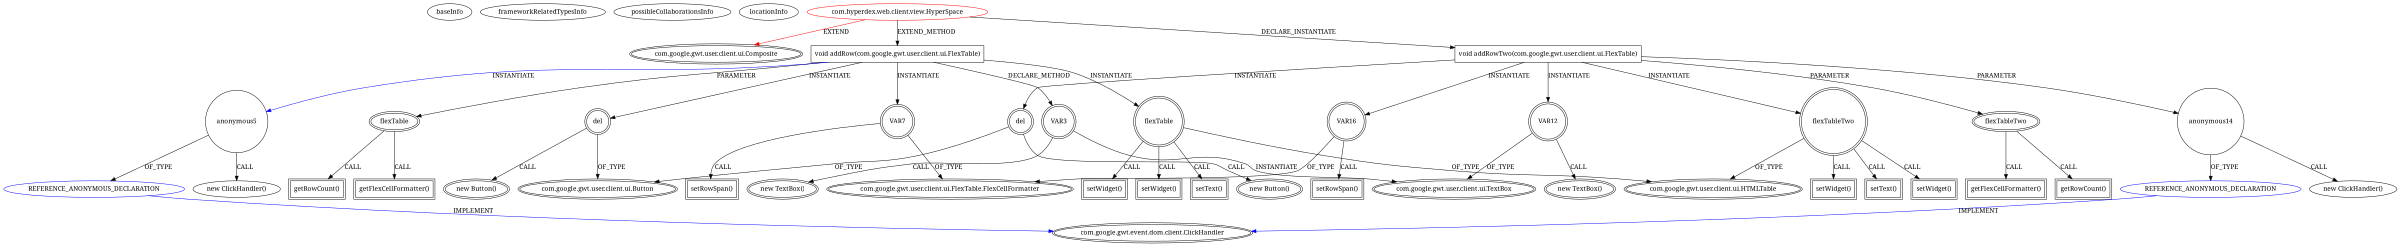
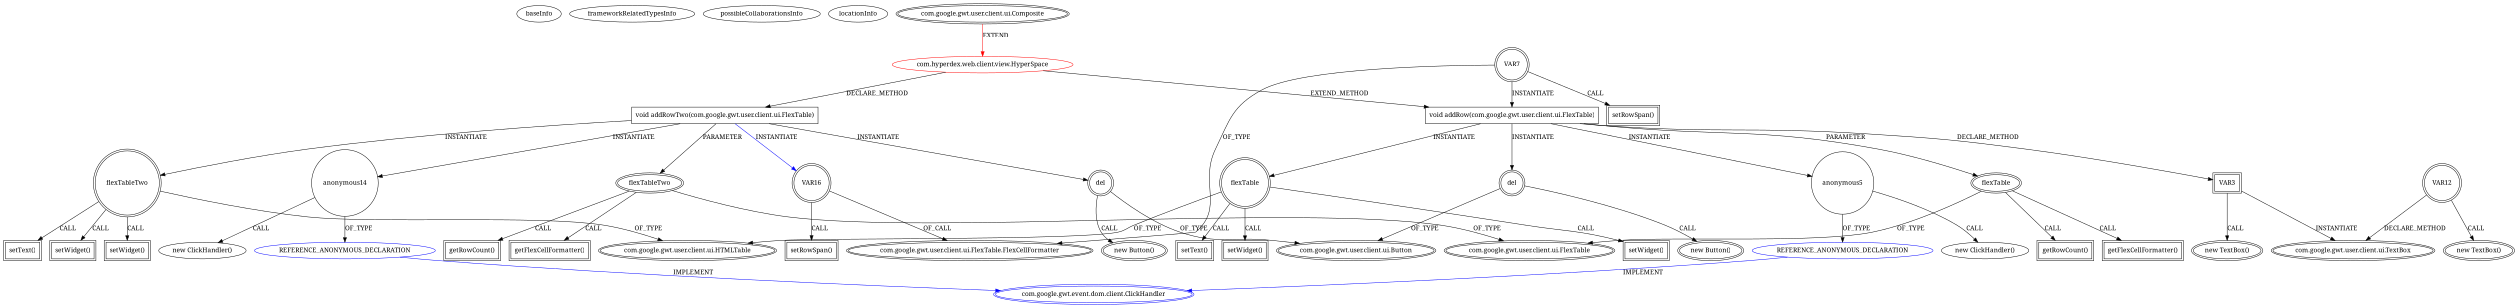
(812, 32) -> (983, 38)
(1299, 32) -> (877, 94)
(548, 70) -> (1679, 150)
(1997, 76) -> (634, 137)
(1548, 80) -> none
(897, 81) -> (1512, 92)
(1447, 88) -> (764, 146)
(1059, 122) -> (2227, 183)
(1321, 167) -> (937, 229)
(1501, 167) -> (2415, 229)
(1152, 233) -> (1094, 294)
none -> (1530, 251)
